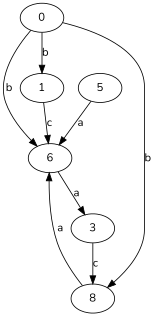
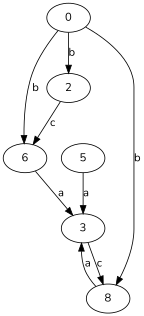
(42, 88) -> (69, 88)
(77, 120) -> (83, 189)
(55, 237) -> (85, 270)
